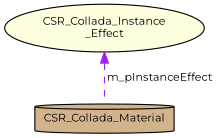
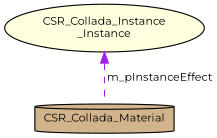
(104, 28) -> (104, 28)
